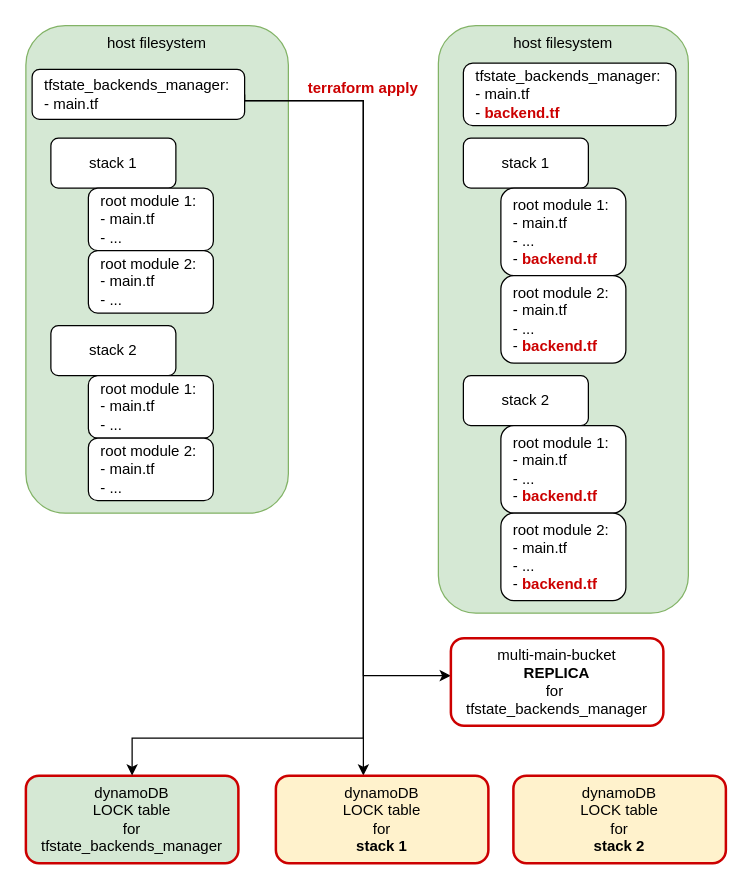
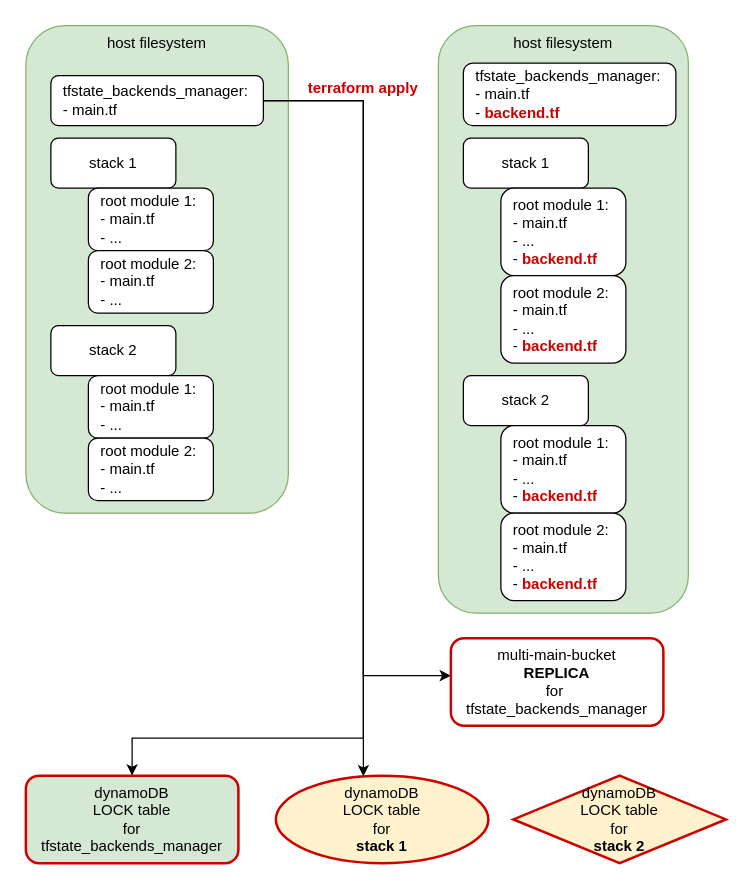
(138, 94) -> (157, 101)
(382, 819) -> (382, 819)
(619, 819) -> (619, 819)
